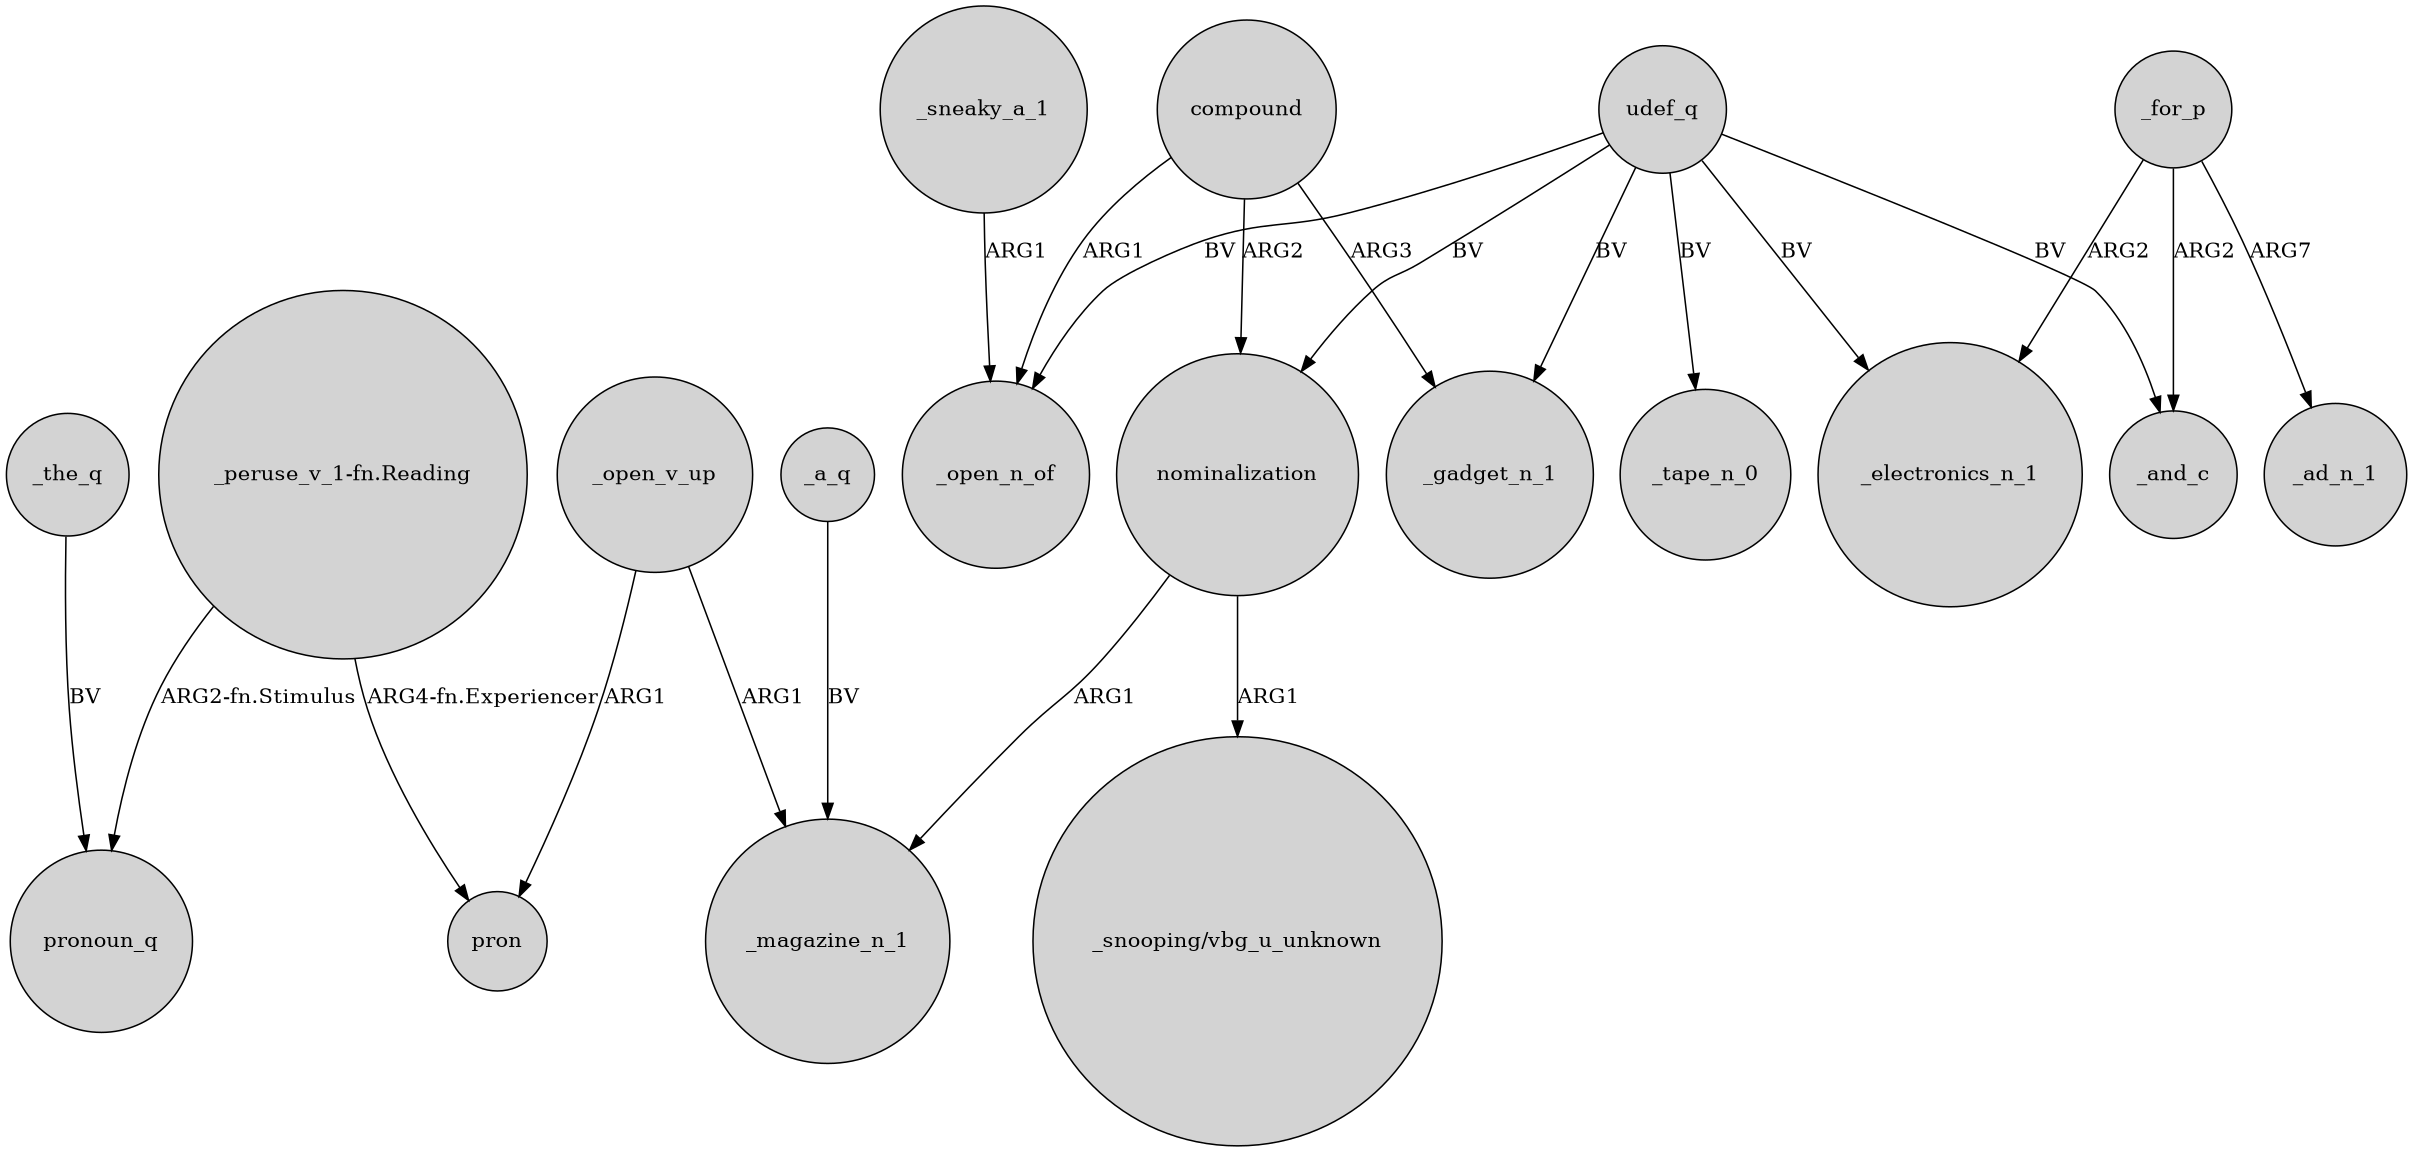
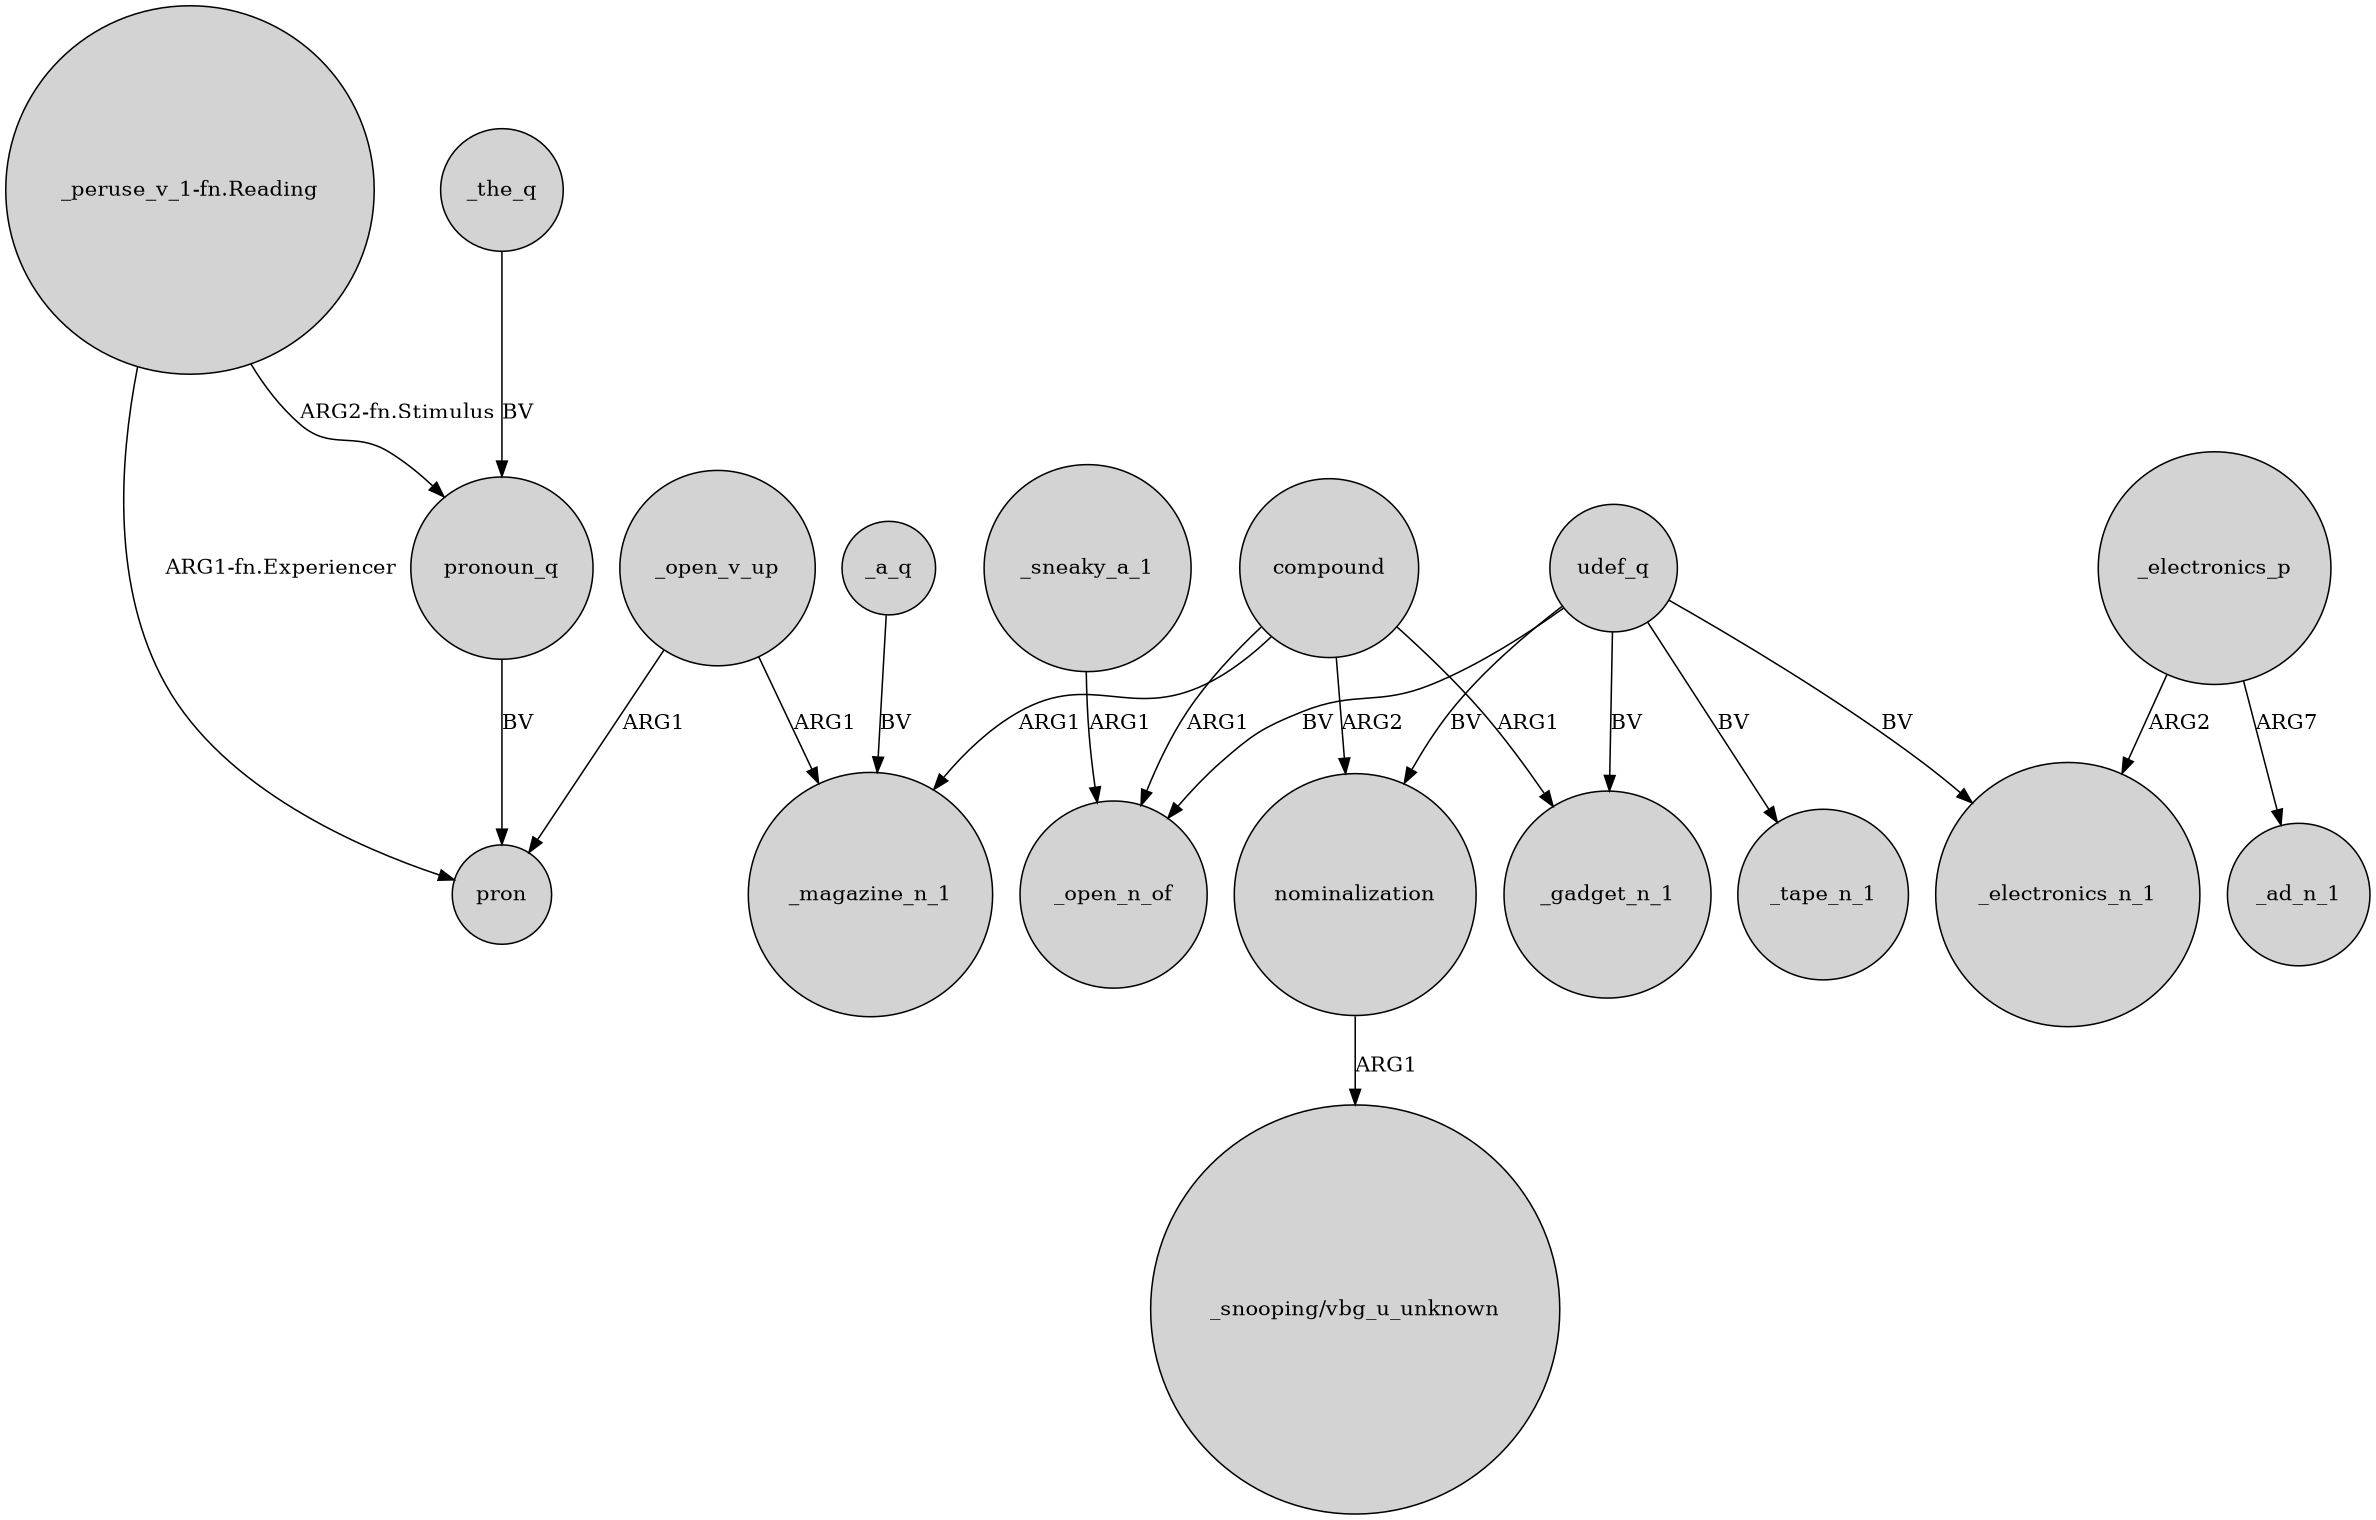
(2173, 109) -> (2215, 568)
(1382, 252) -> (1529, 723)
(1705, 475) -> (1823, 895)
(2173, 475) -> none
(483, 698) -> (281, 568)
(1048, 710) -> (1103, 696)
none -> (502, 744)
